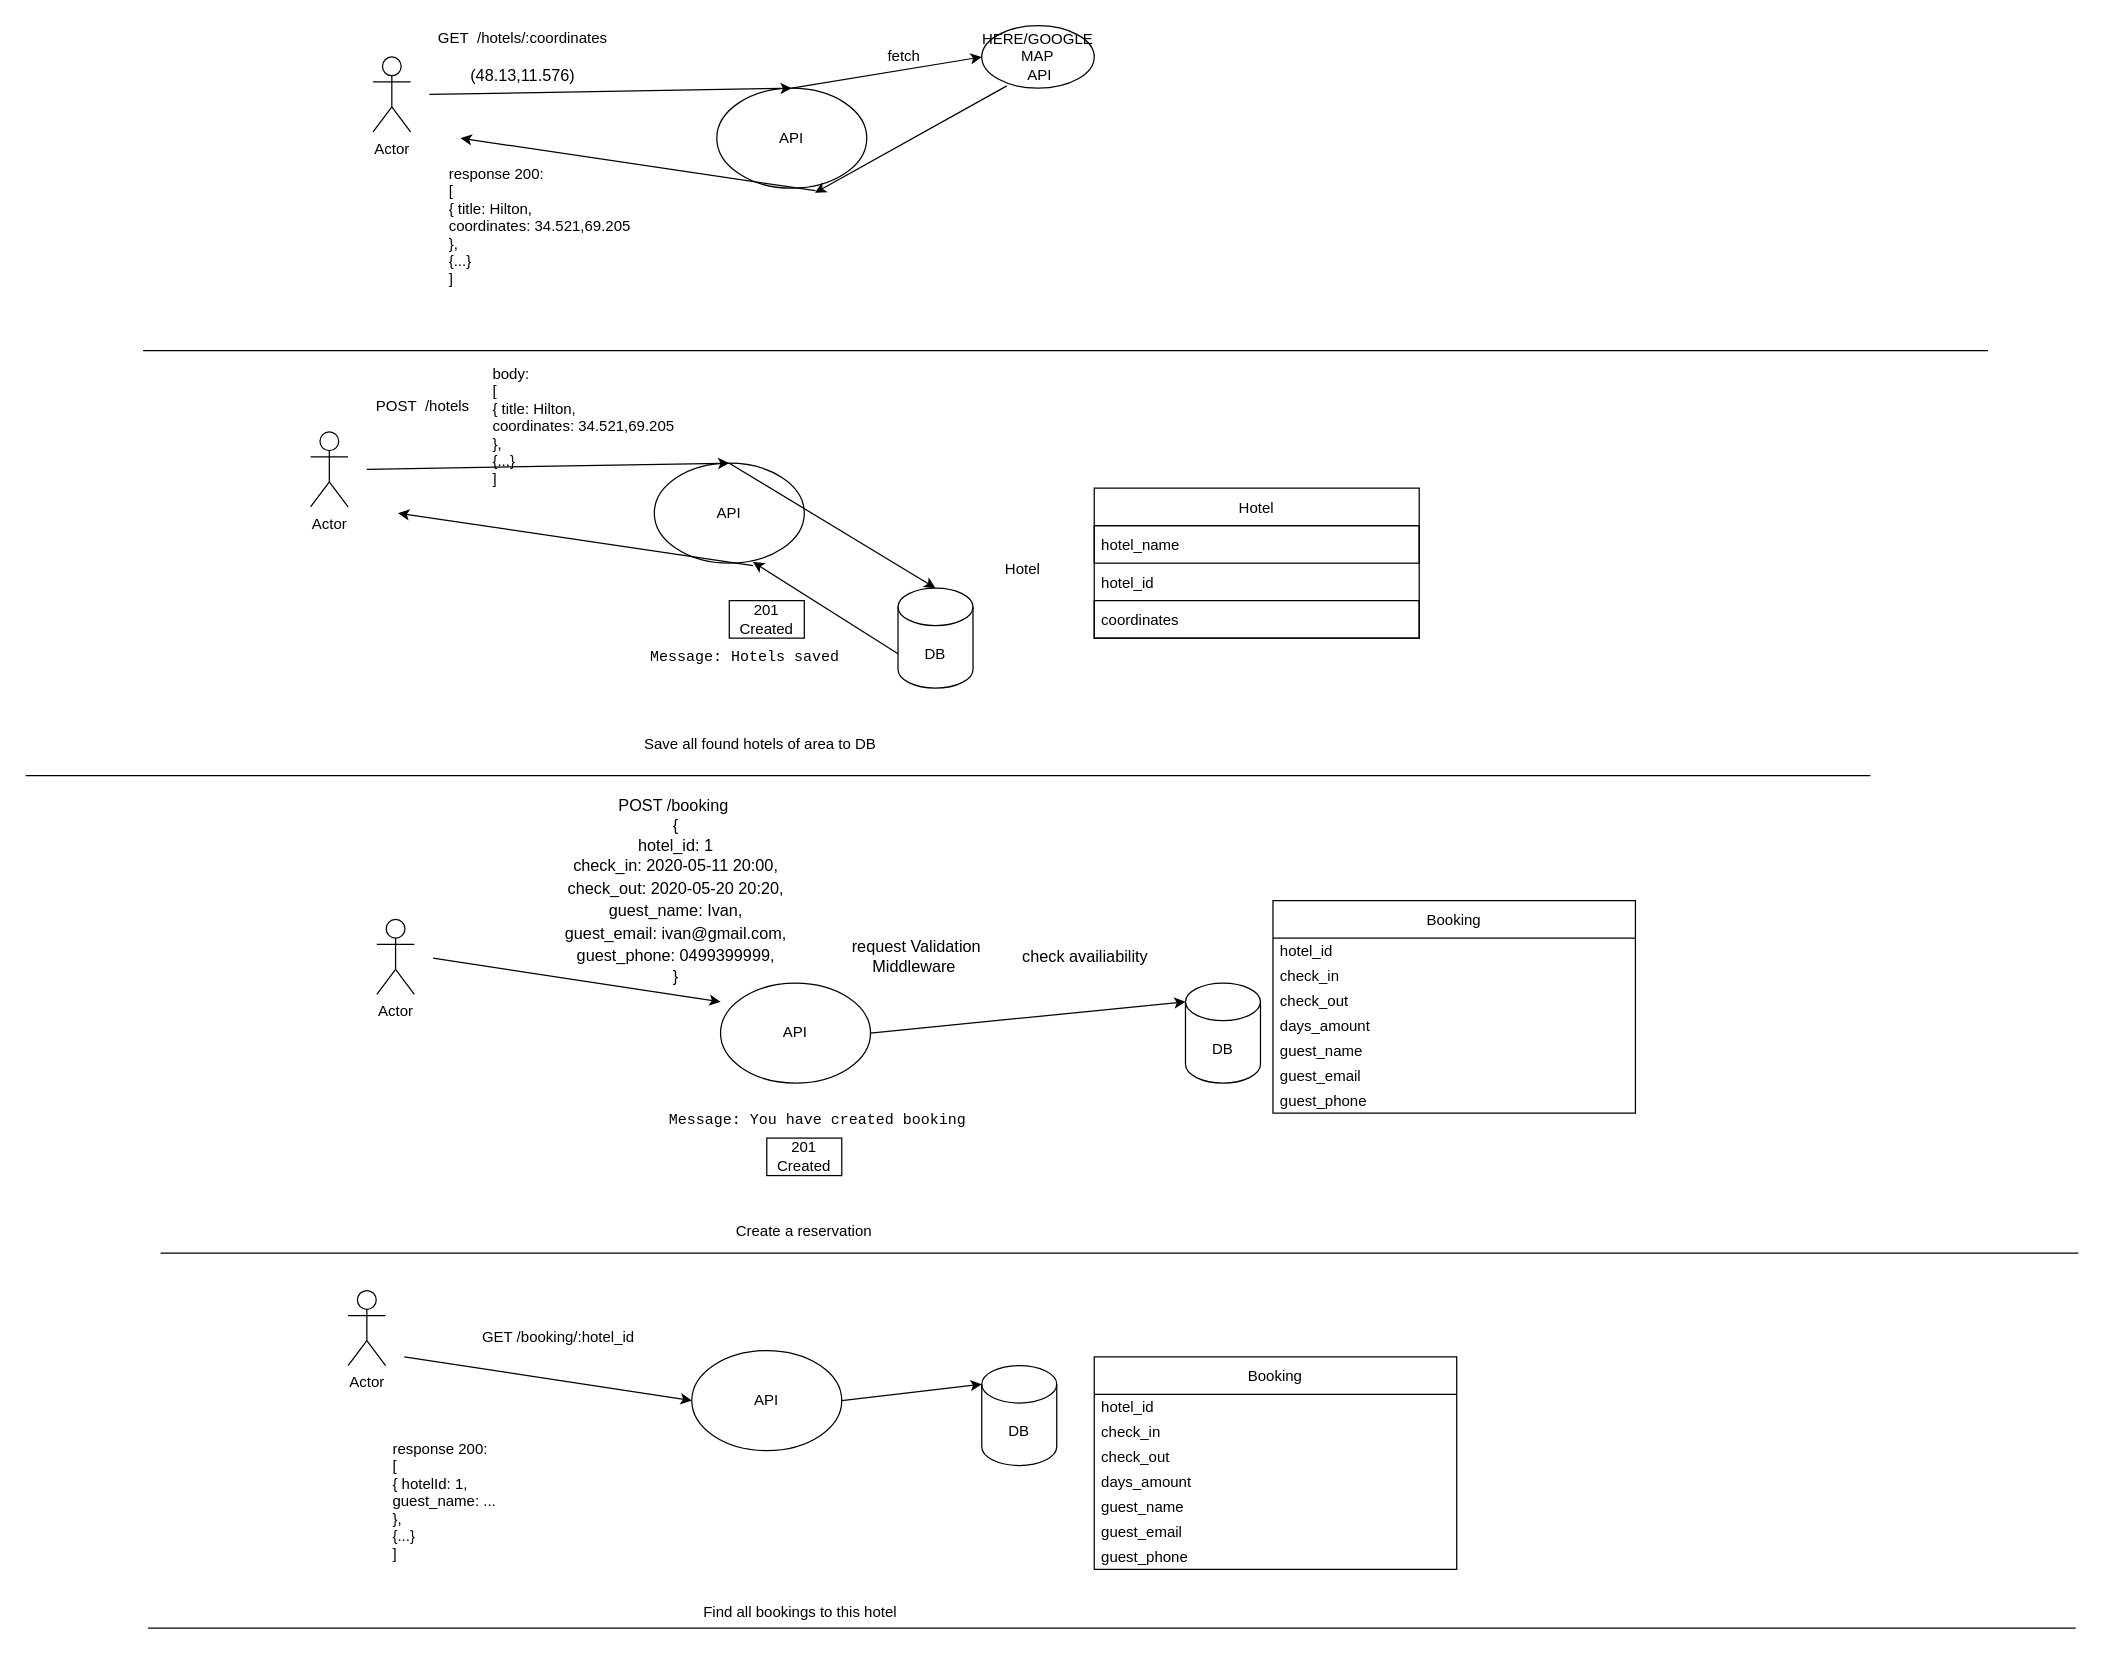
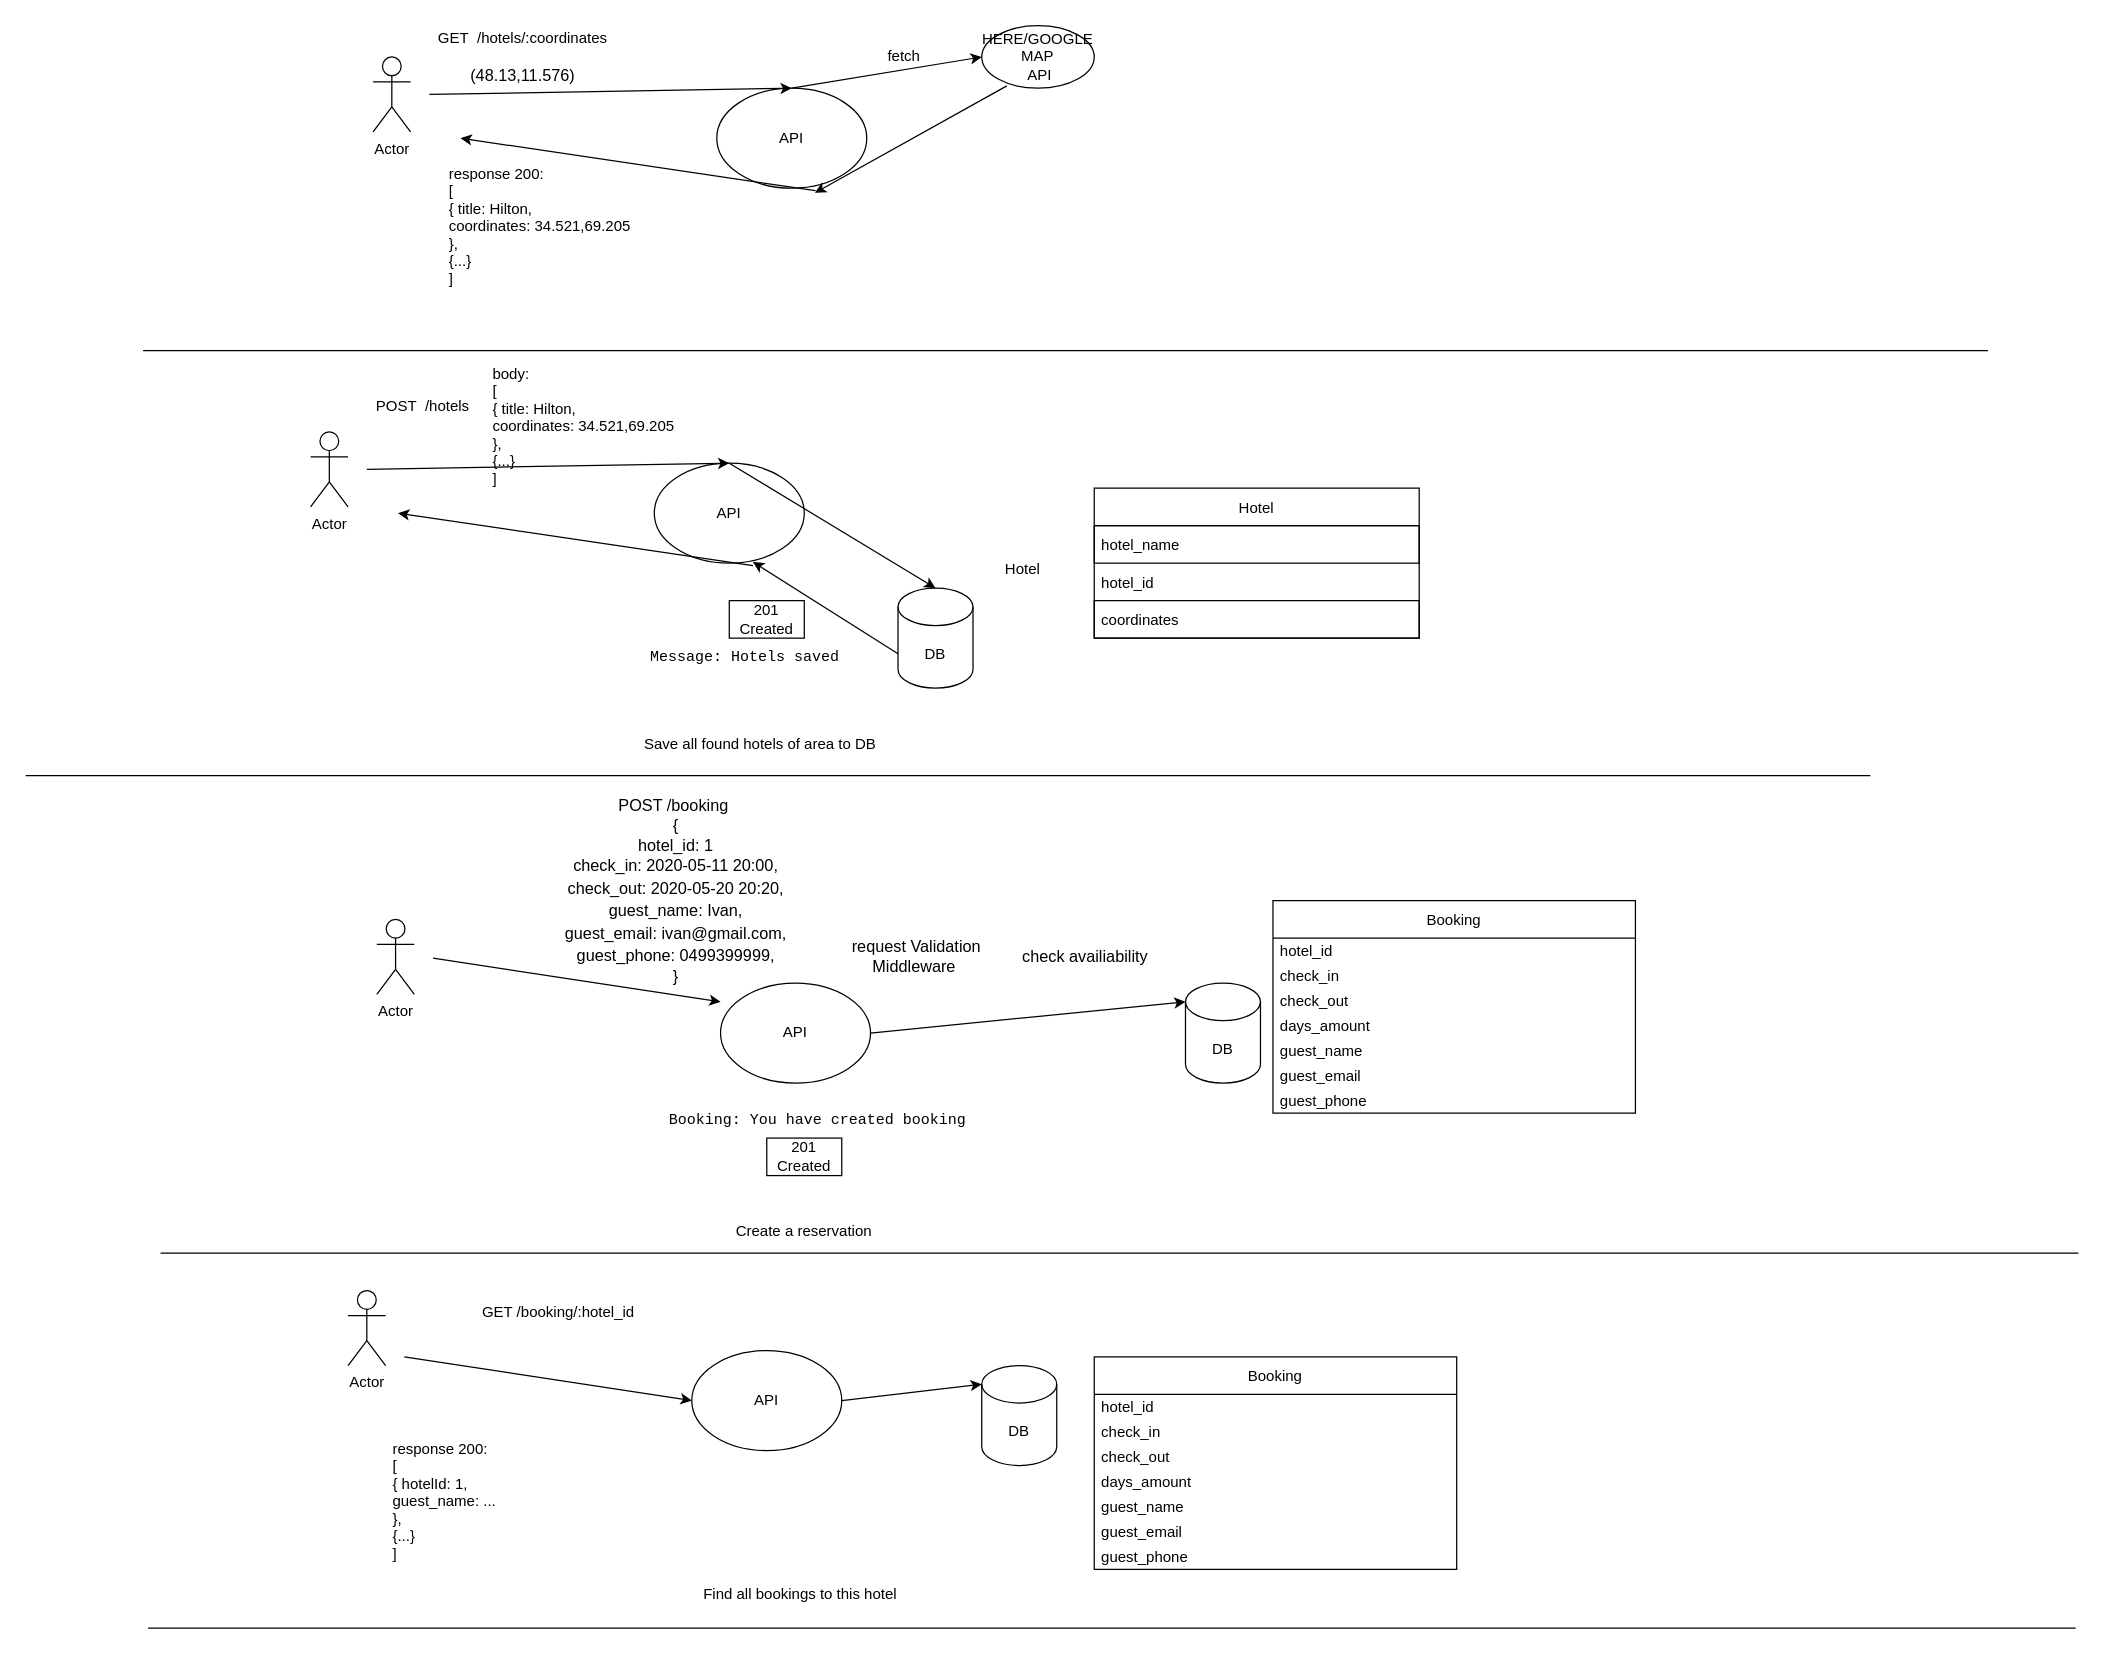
(807, 1119) -> (805, 1119)
(559, 1338) -> (559, 1313)
(801, 1613) -> (801, 1594)
